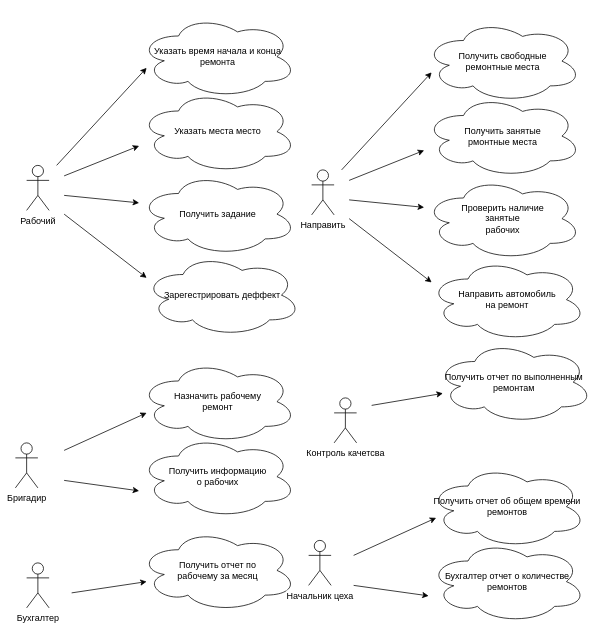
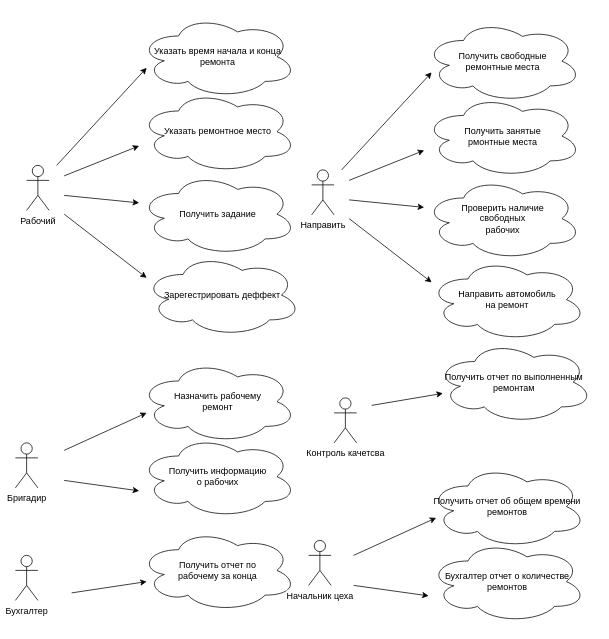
(218, 132) -> (218, 132)
(503, 219) -> (503, 219)
(218, 570) -> (218, 570)
(38, 585) -> (27, 578)
